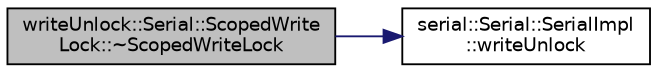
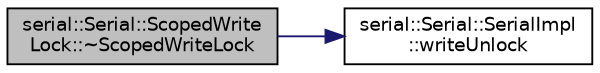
(171, 36) -> (142, 36)
